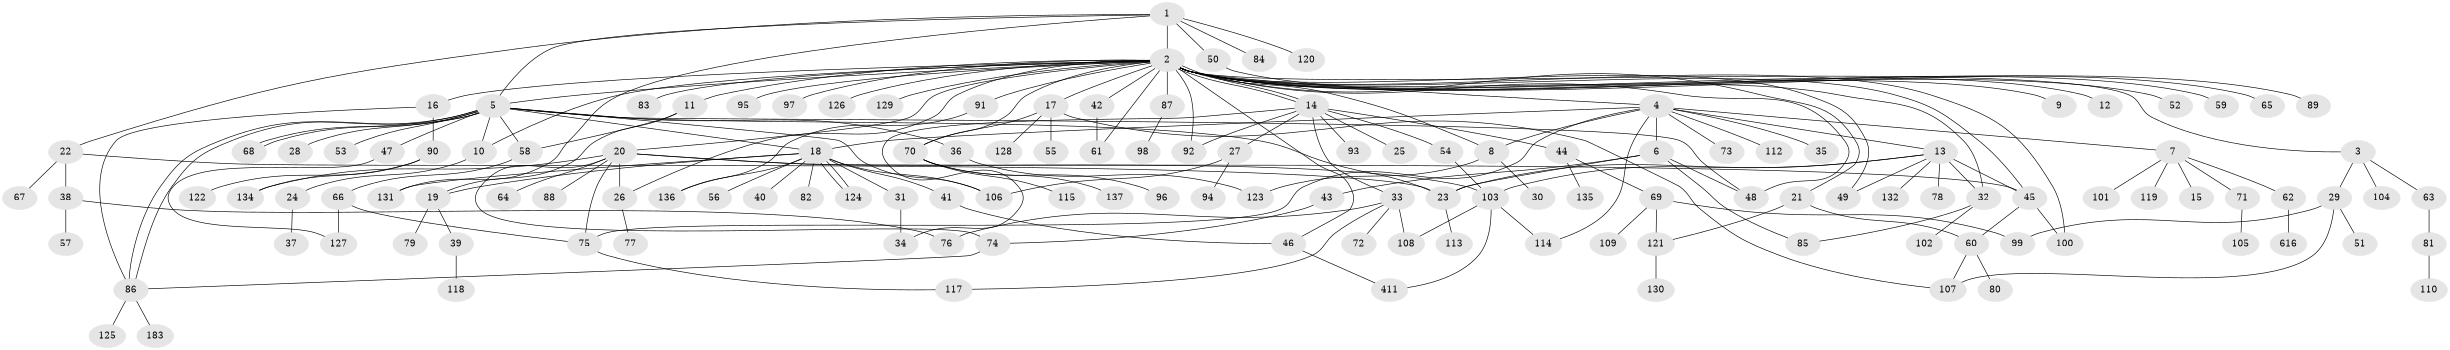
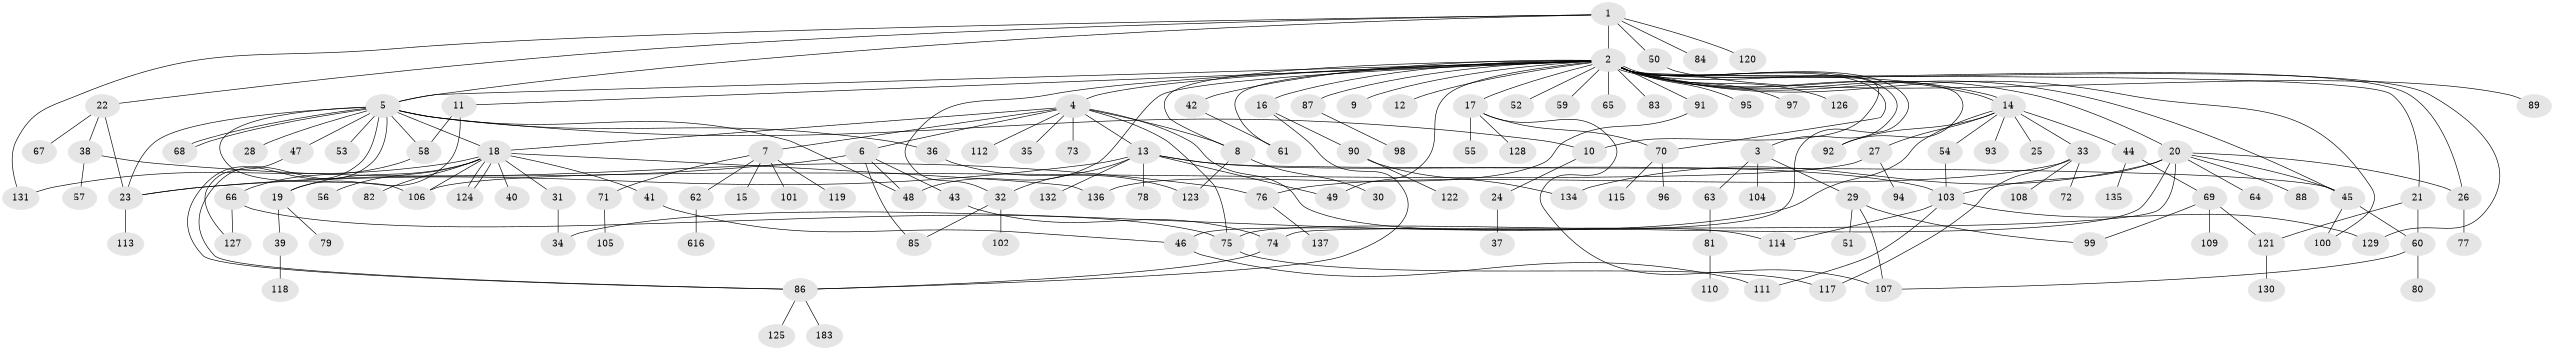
(1012, 175) -> (1291, 221)
(1453, 219) -> (2151, 216)
(1390, 290) -> (1762, 290)
